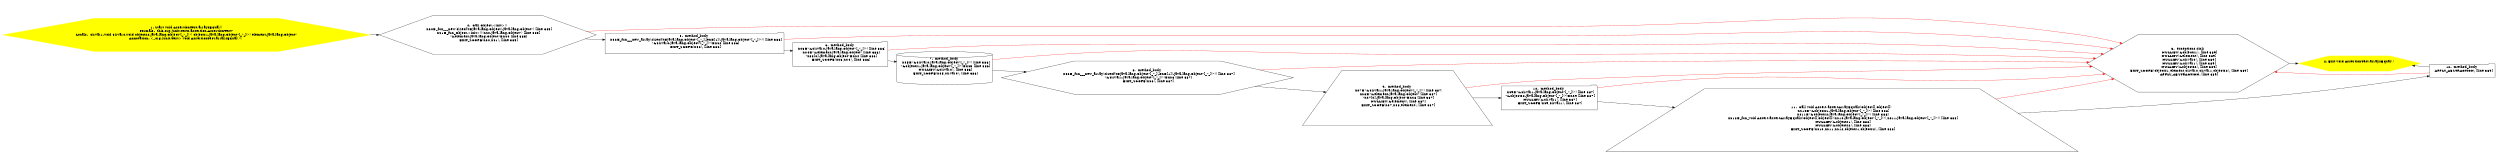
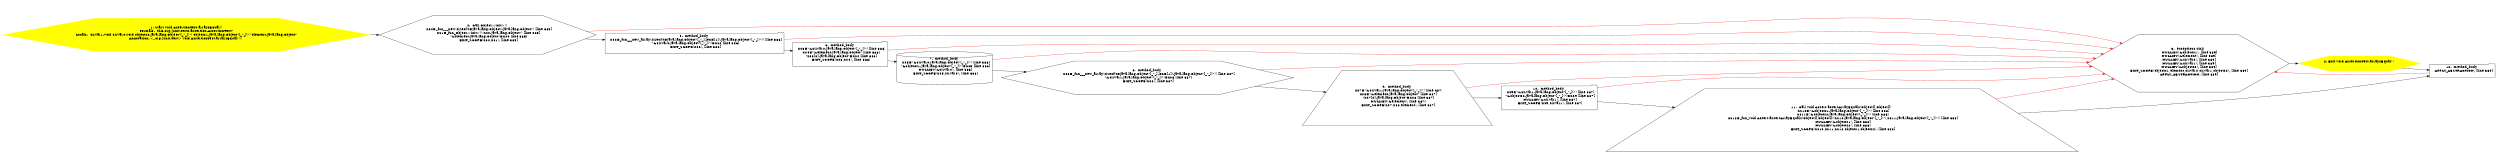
(2422, 66) -> (2414, 69)
